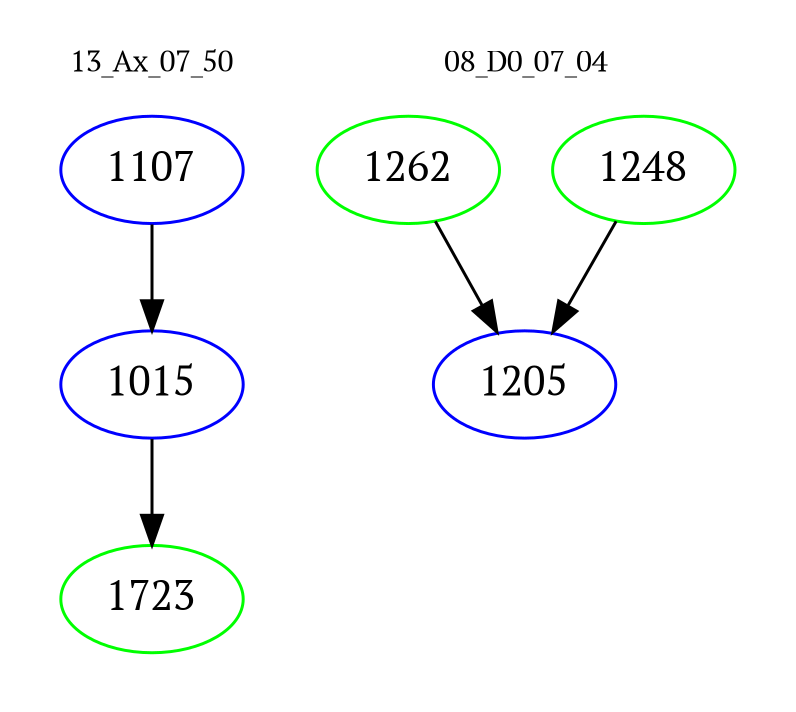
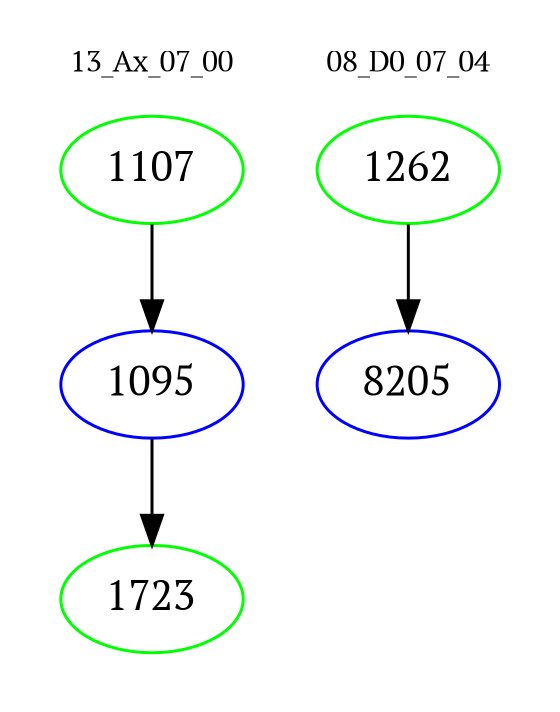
(152, 64) -> (152, 64)
(152, 170) -> (152, 170)
(644, 170) -> none
(152, 384) -> (152, 384)
(525, 384) -> (408, 384)
